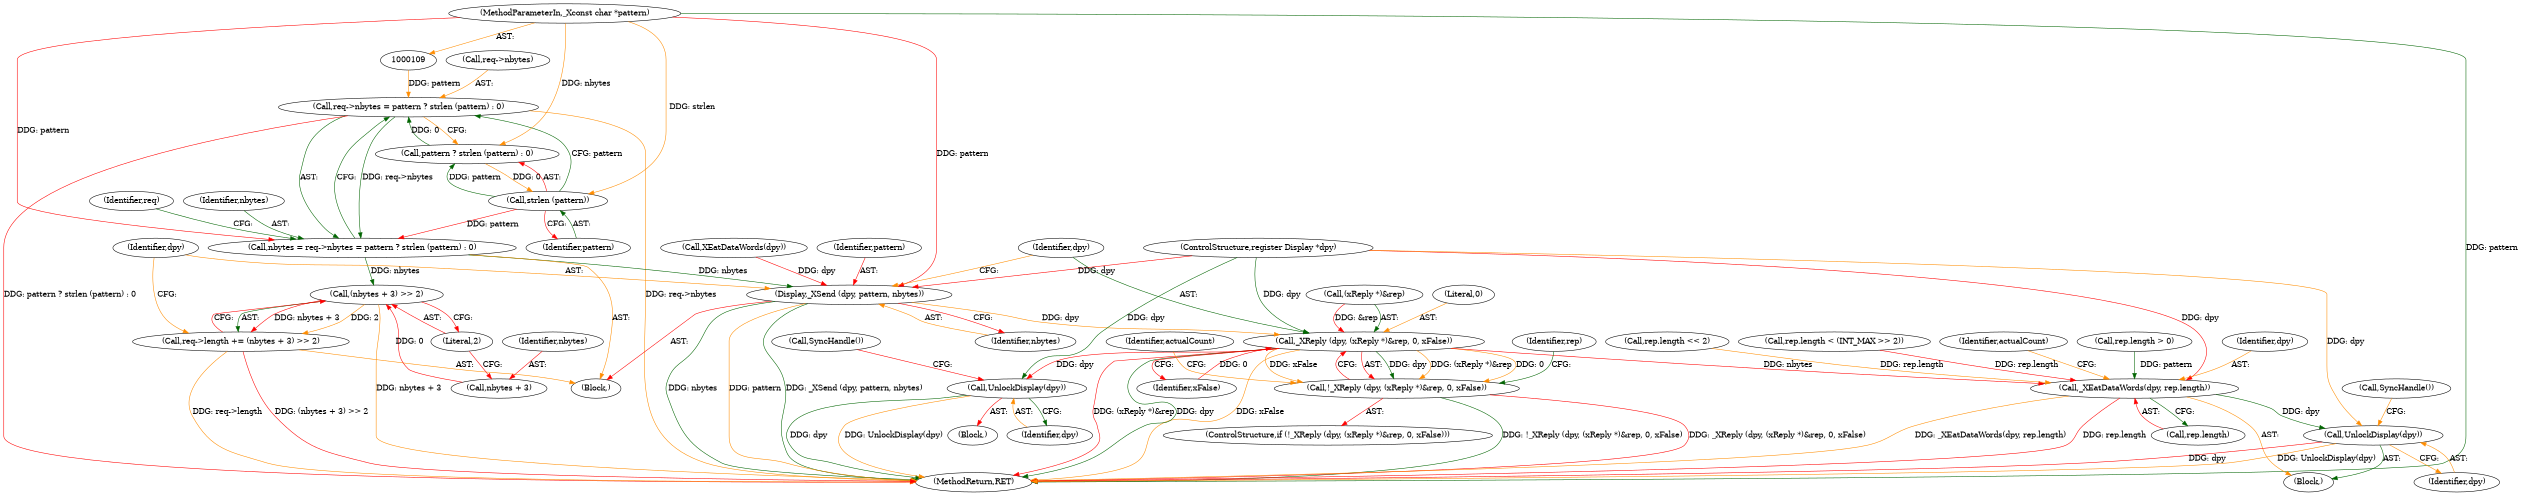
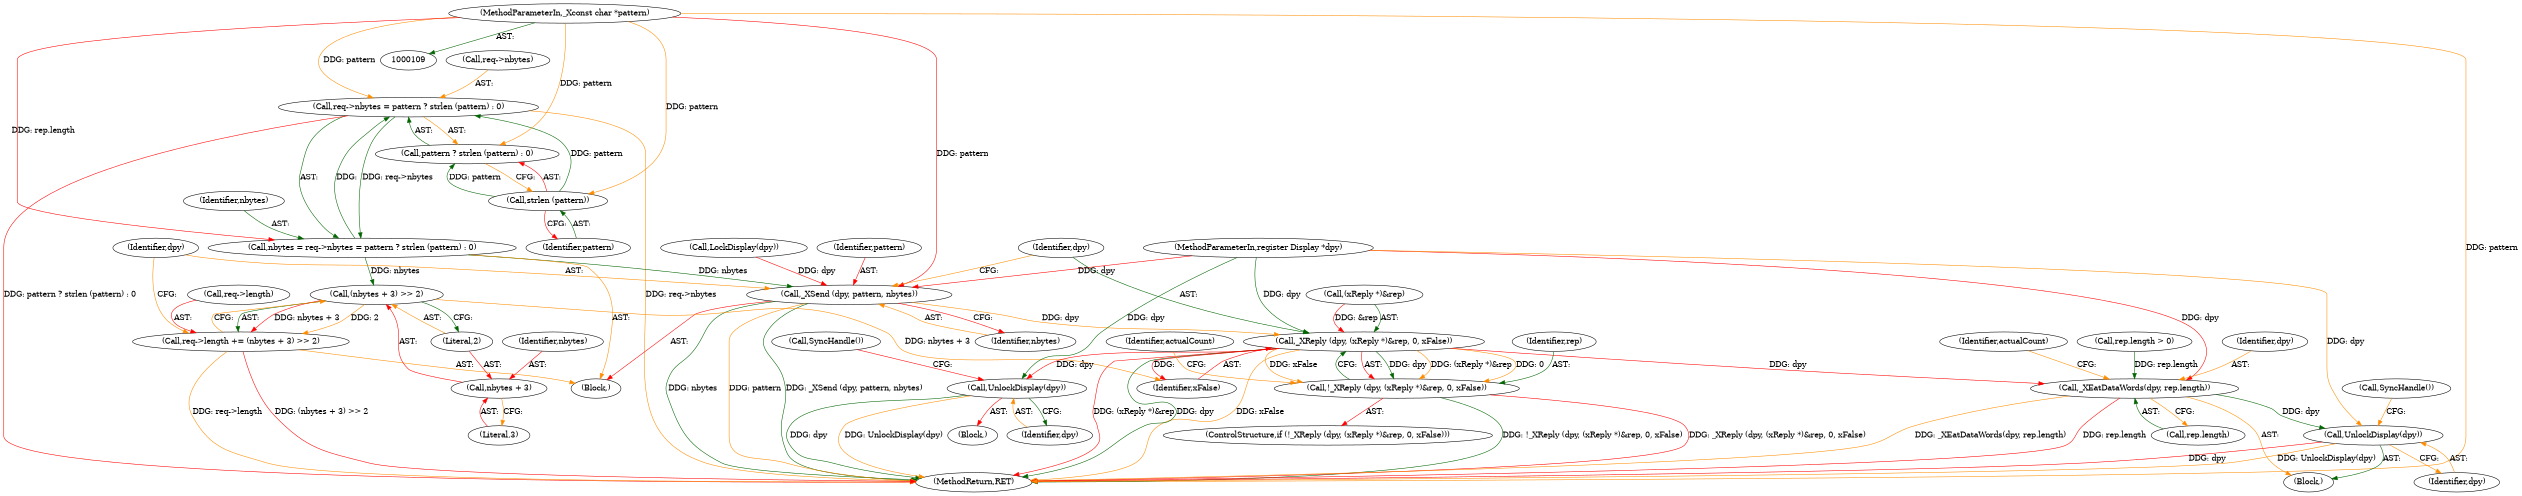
(485, 38) -> (485, 38)
(2466, 76) -> (2466, 76)
(408, 81) -> (351, 35)
(586, 84) -> (586, 84)
(692, 107) -> (692, 107)
(43, 131) -> (43, 131)
(425, 131) -> (425, 131)
(458, 131) -> (458, 131)
(597, 154) -> (597, 154)
(348, 178) -> (348, 178)
(527, 178) -> (527, 178)
(131, 201) -> none
(460, 223) -> none
(734, 248) -> (734, 248)
(1258, 248) -> (1258, 248)
none -> (239, 295)
(849, 295) -> (849, 295)
(1464, 295) -> none
(240, 311) -> (240, 311)
(442, 311) -> (442, 311)
(421, 321) -> (421, 321)
(410, 342) -> (410, 342)
(1667, 342) -> none
(1834, 342) -> none
(494, 365) -> (494, 365)
(1165, 365) -> (1165, 365)
(1234, 365) -> (1234, 365)
(1563, 365) -> (1563, 365)
(1788, 365) -> (1788, 365)
(2166, 365) -> (2166, 365)
(1337, 369) -> (1337, 369)
(2167, 410) -> (2167, 410)
(2146, 420) -> (2146, 420)
none -> (499, 435)
(576, 466) -> (802, 309)
